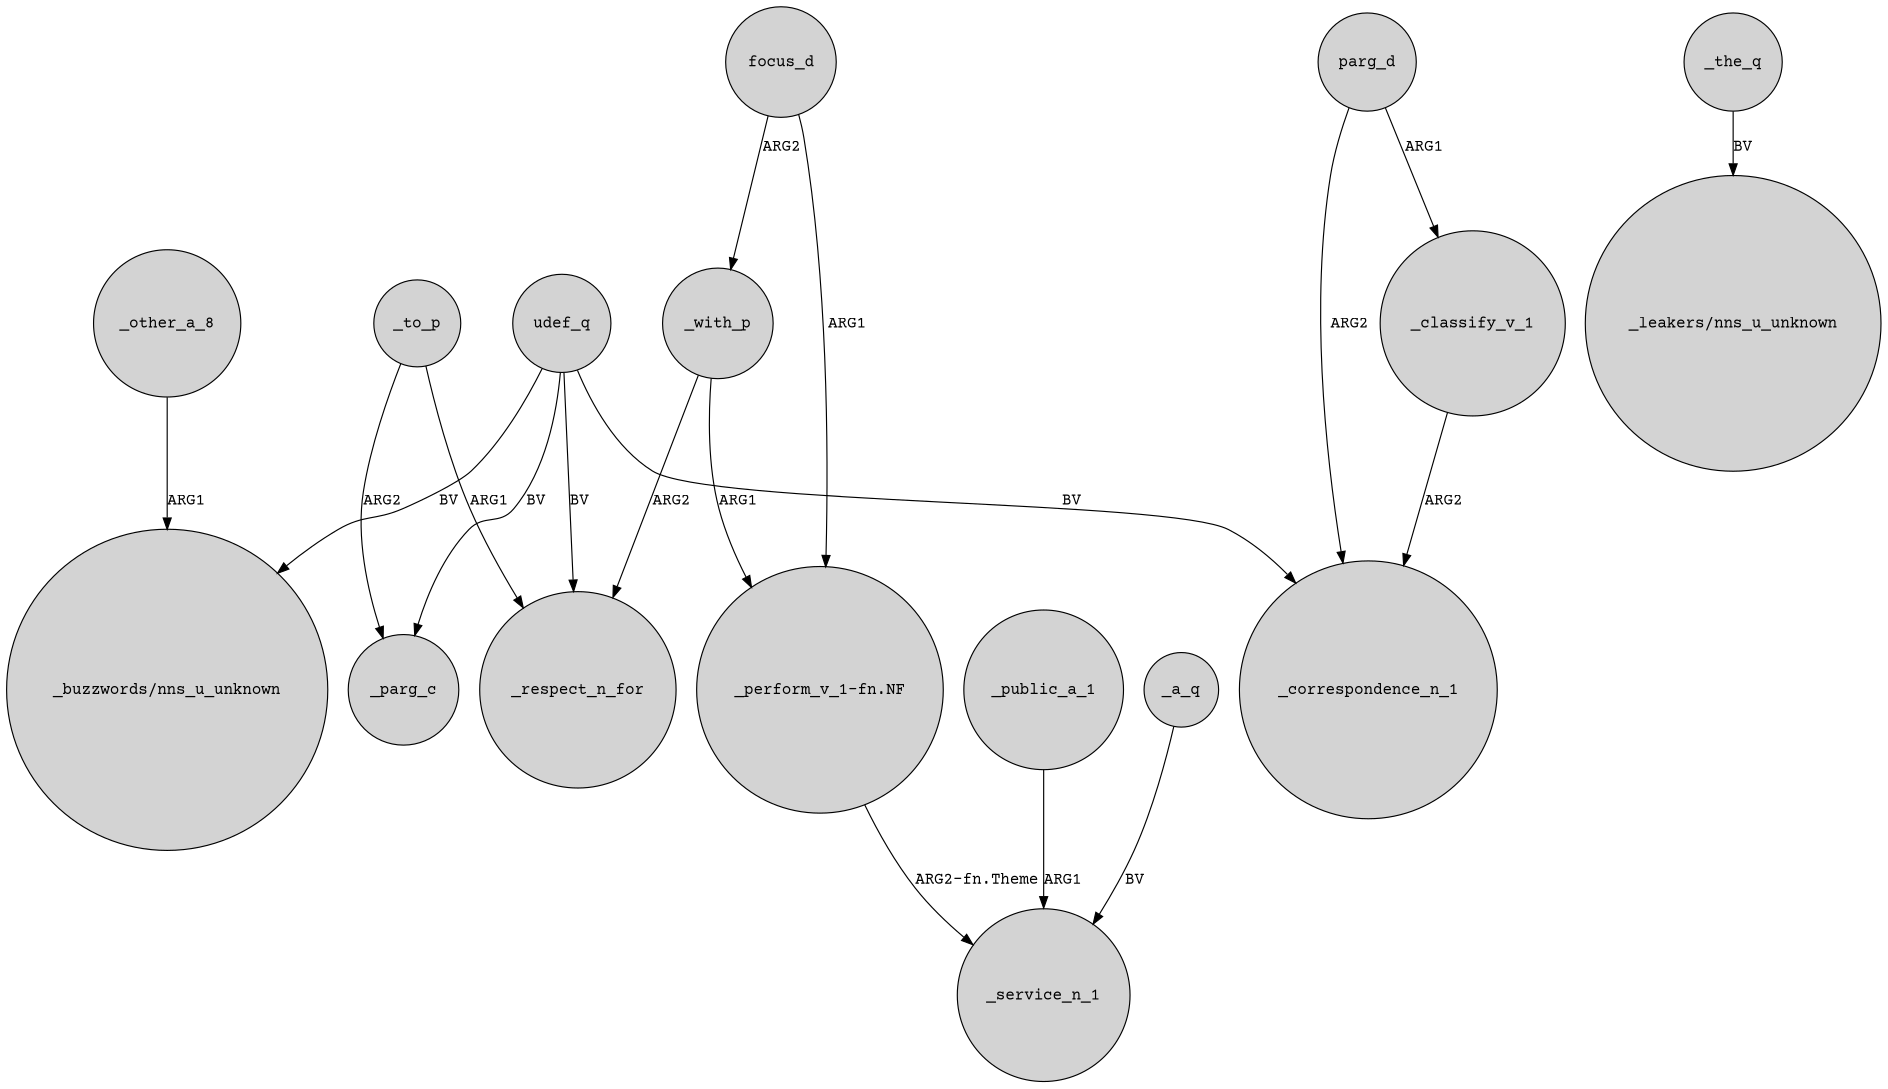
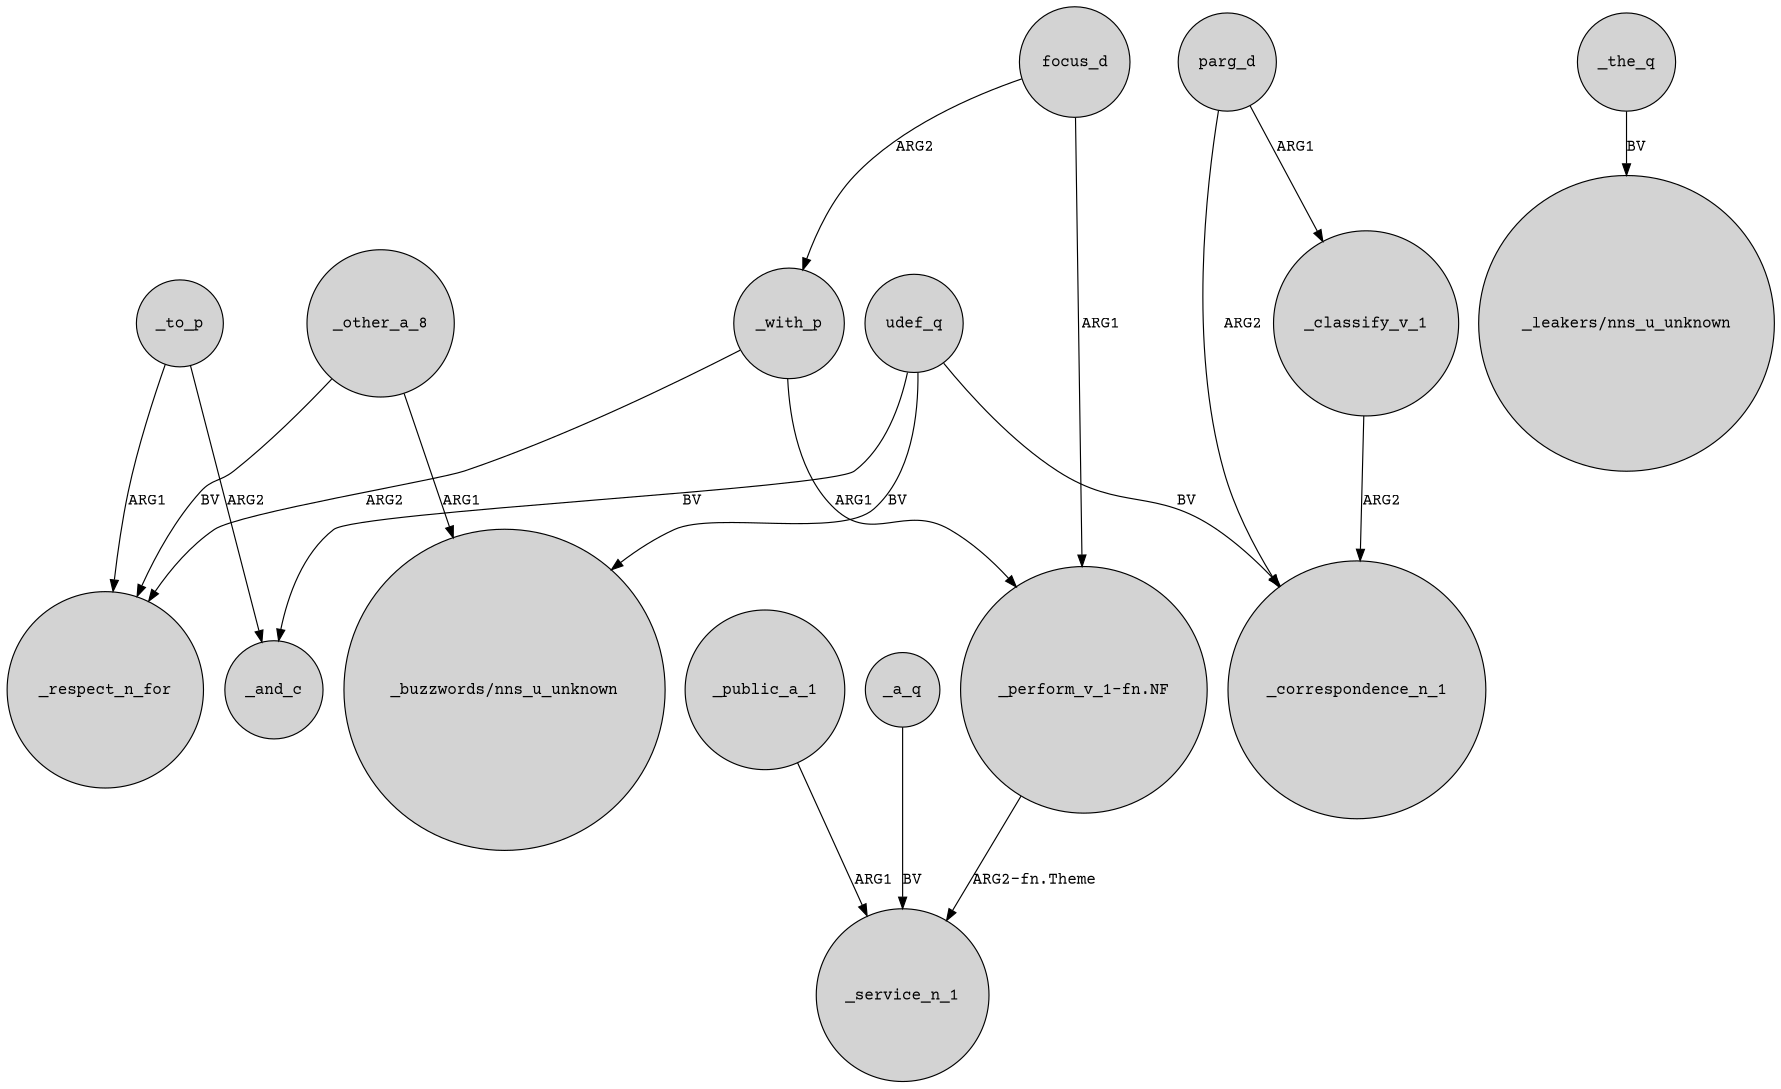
(569, 476) -> (227, 475)
(404, 690) -> (274, 690)
